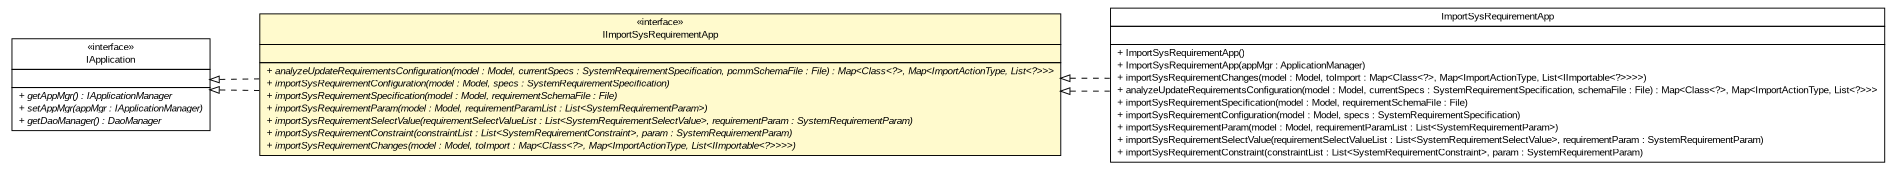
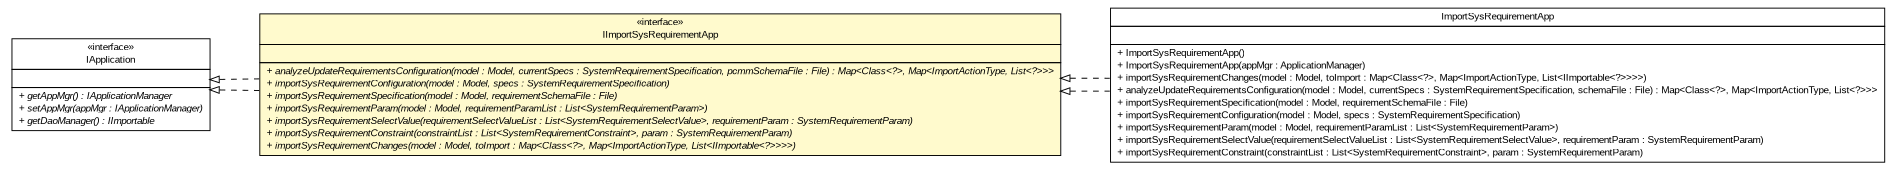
(90, 121) -> (87, 121)
